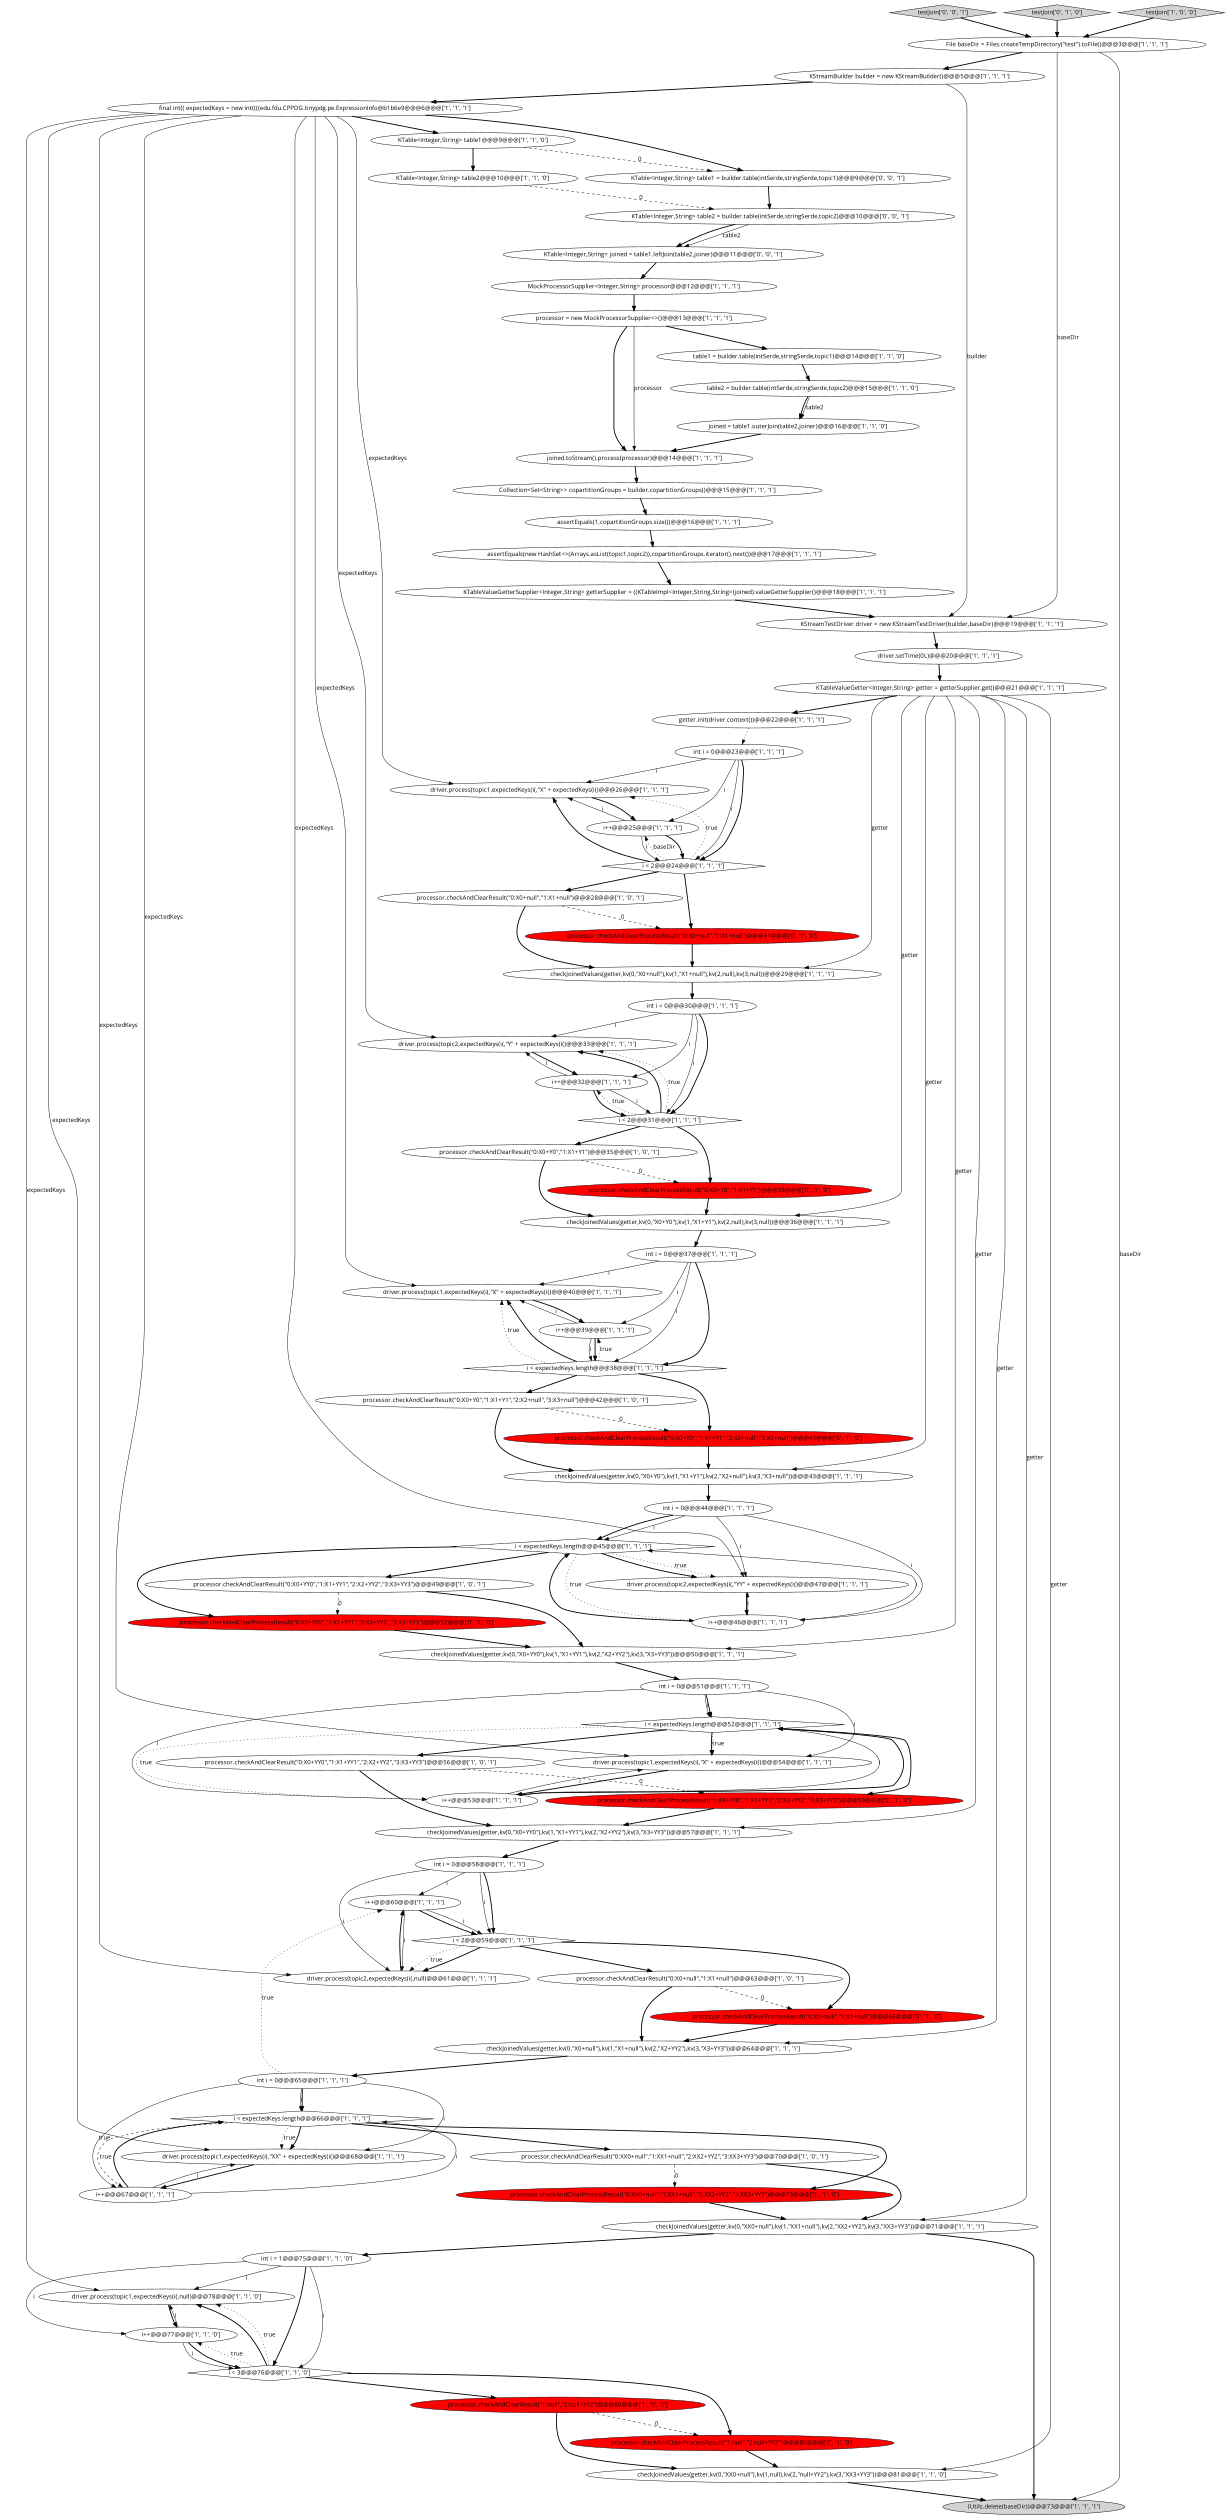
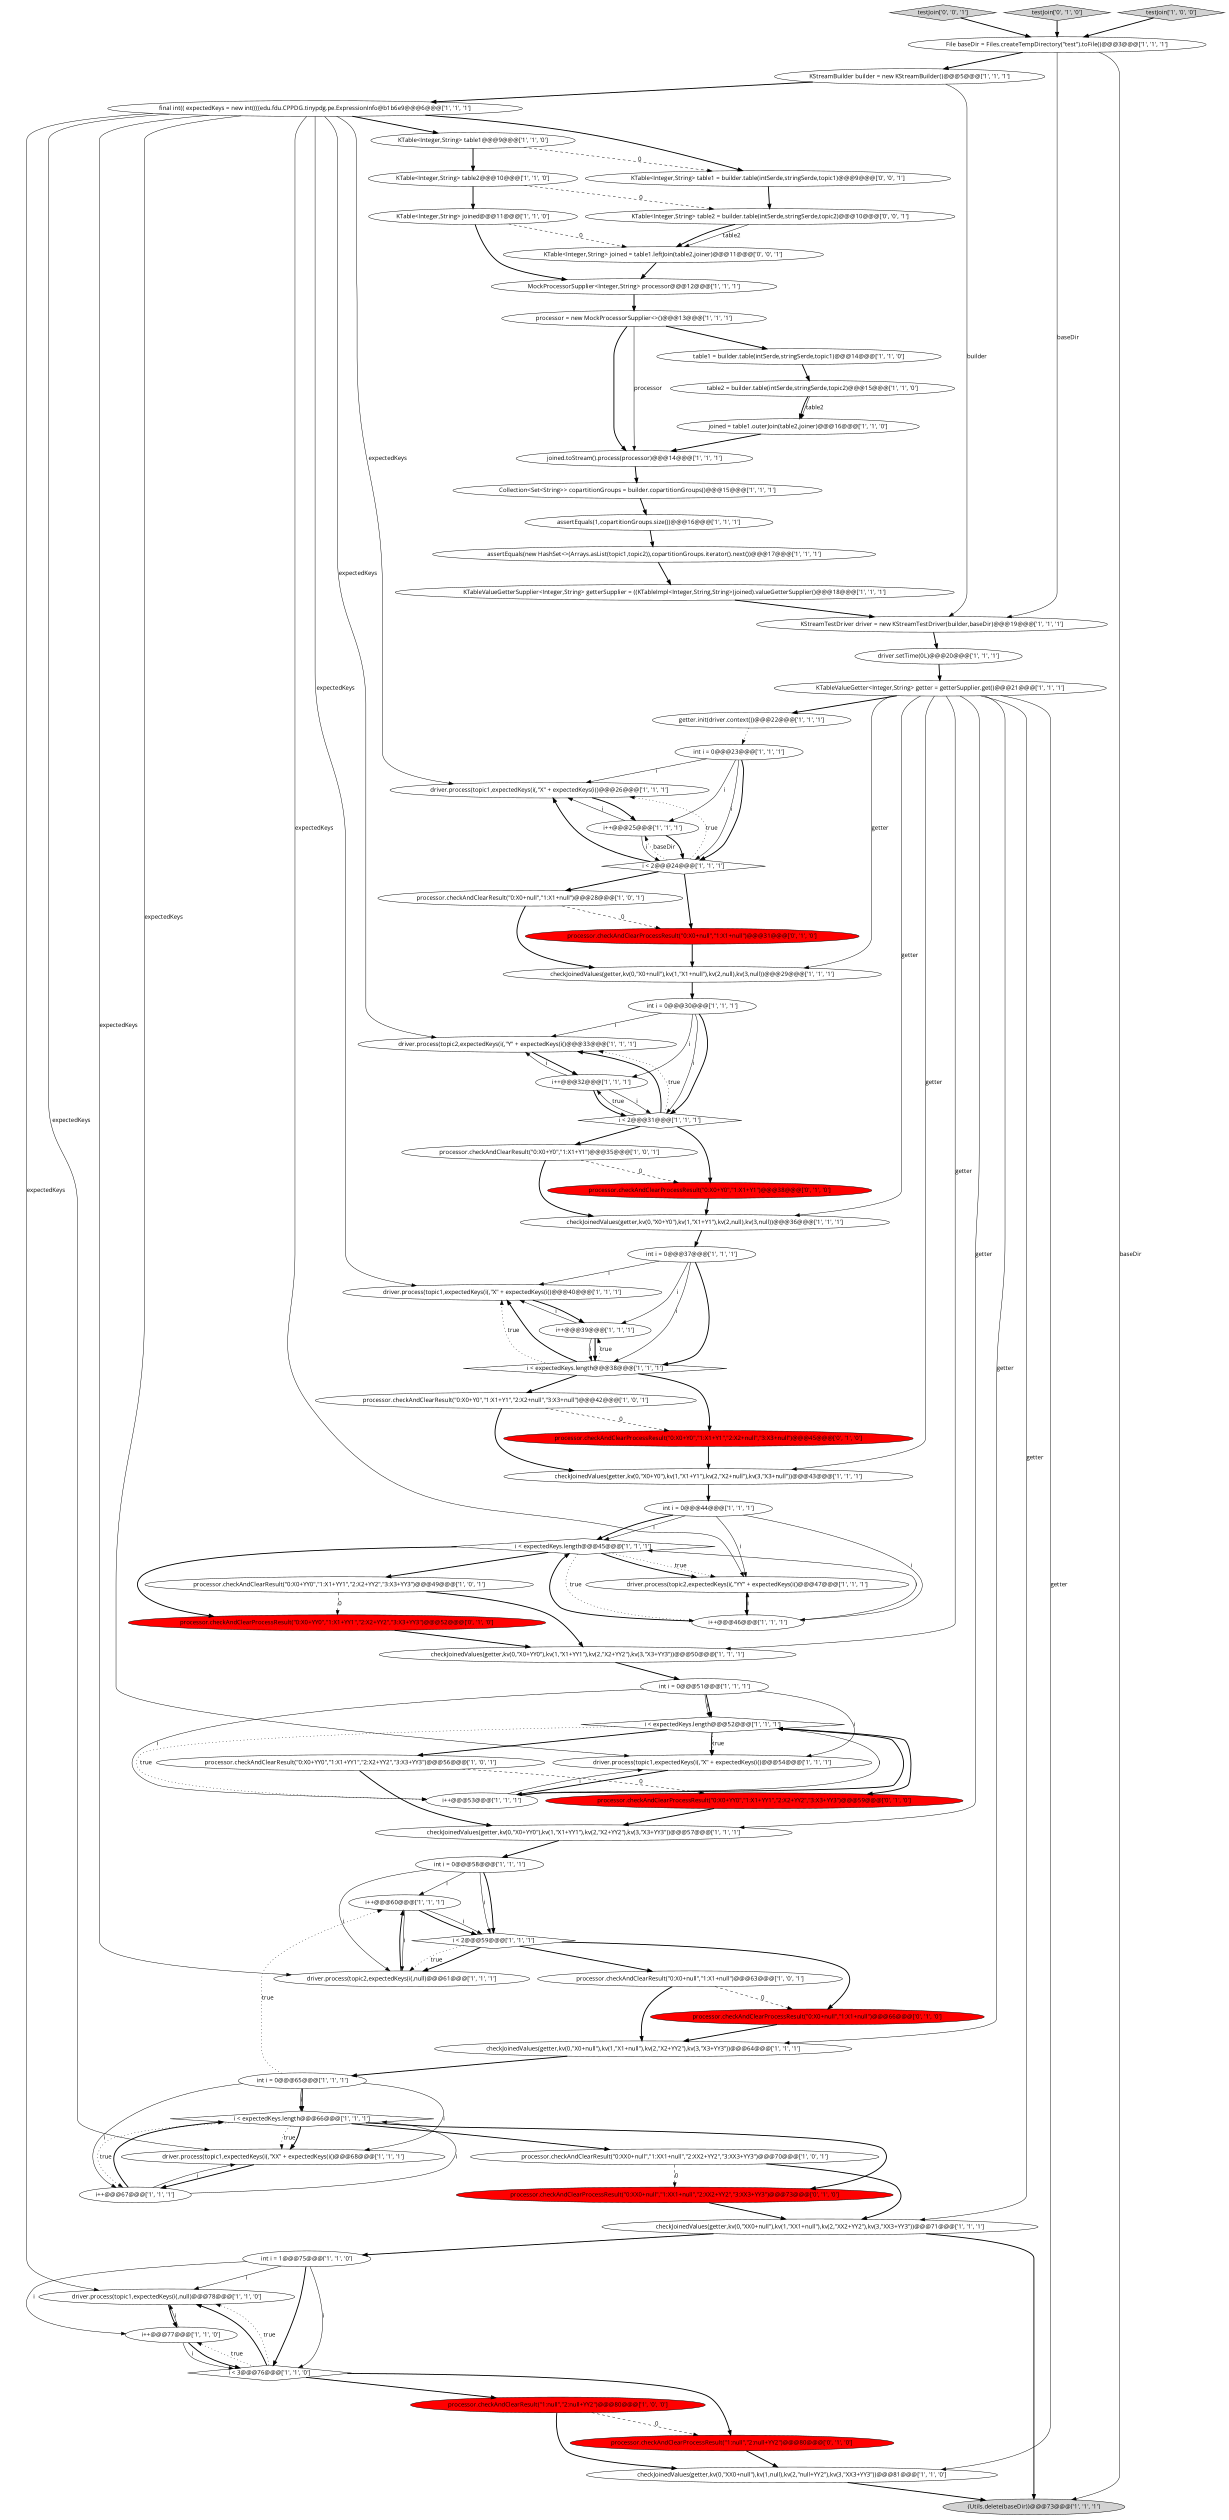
none -> (473, 217)
(616, 1107) -> (616, 1107)
(142, 2131) -> (142, 2131)
(105, 2138) -> (105, 2138)
